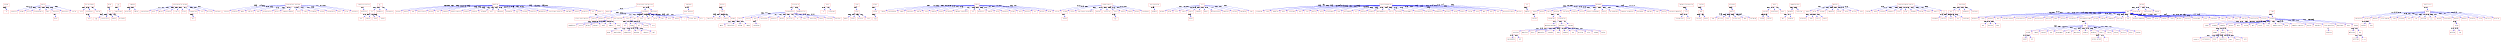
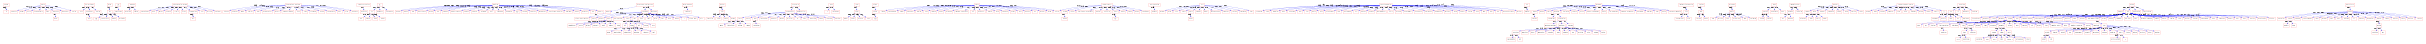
(689, 8) -> (688, 8)
(2272, 15) -> (1998, 22)
